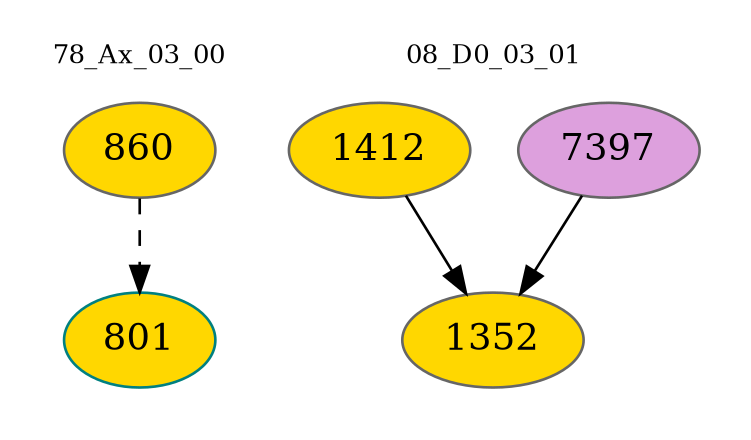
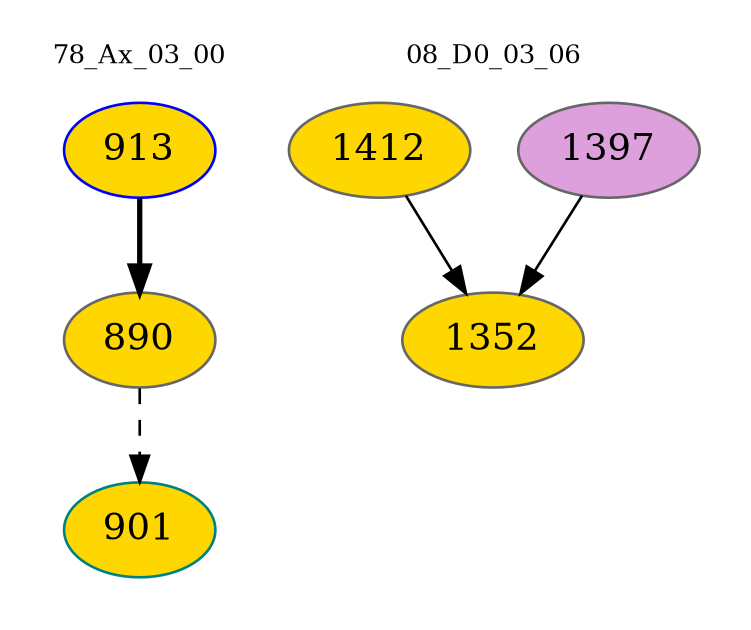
(494, 57) -> (494, 57)
none -> (140, 150)
(140, 150) -> (140, 340)
(609, 150) -> (609, 150)
(140, 340) -> (140, 530)
